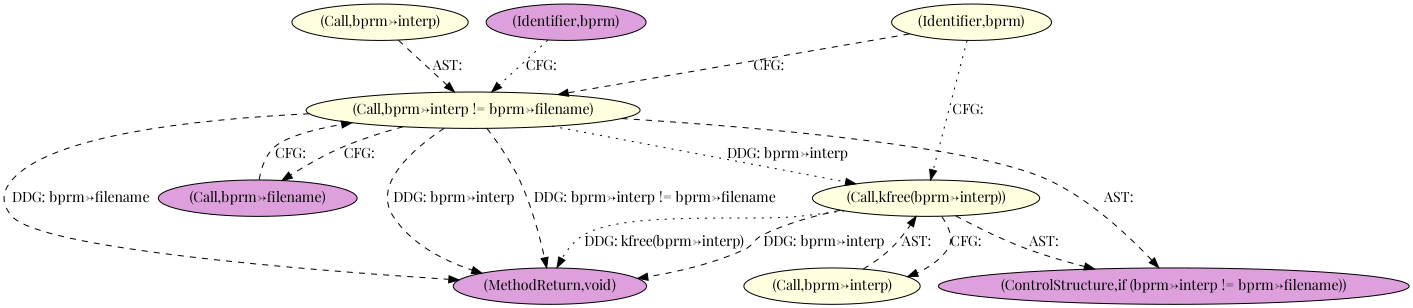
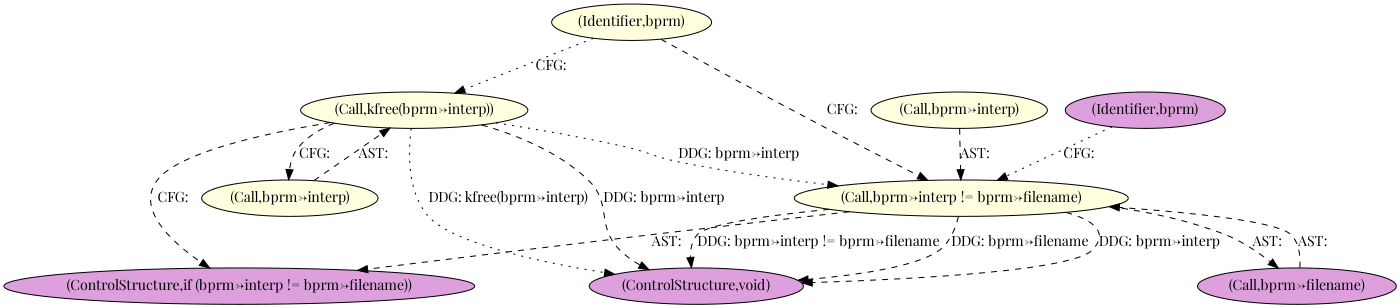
(293, 154) -> (1315, 242)
(361, 154) -> (1270, 242)
(699, 154) -> (661, 158)
(1046, 242) -> (175, 198)
(550, 286) -> (696, 286)
